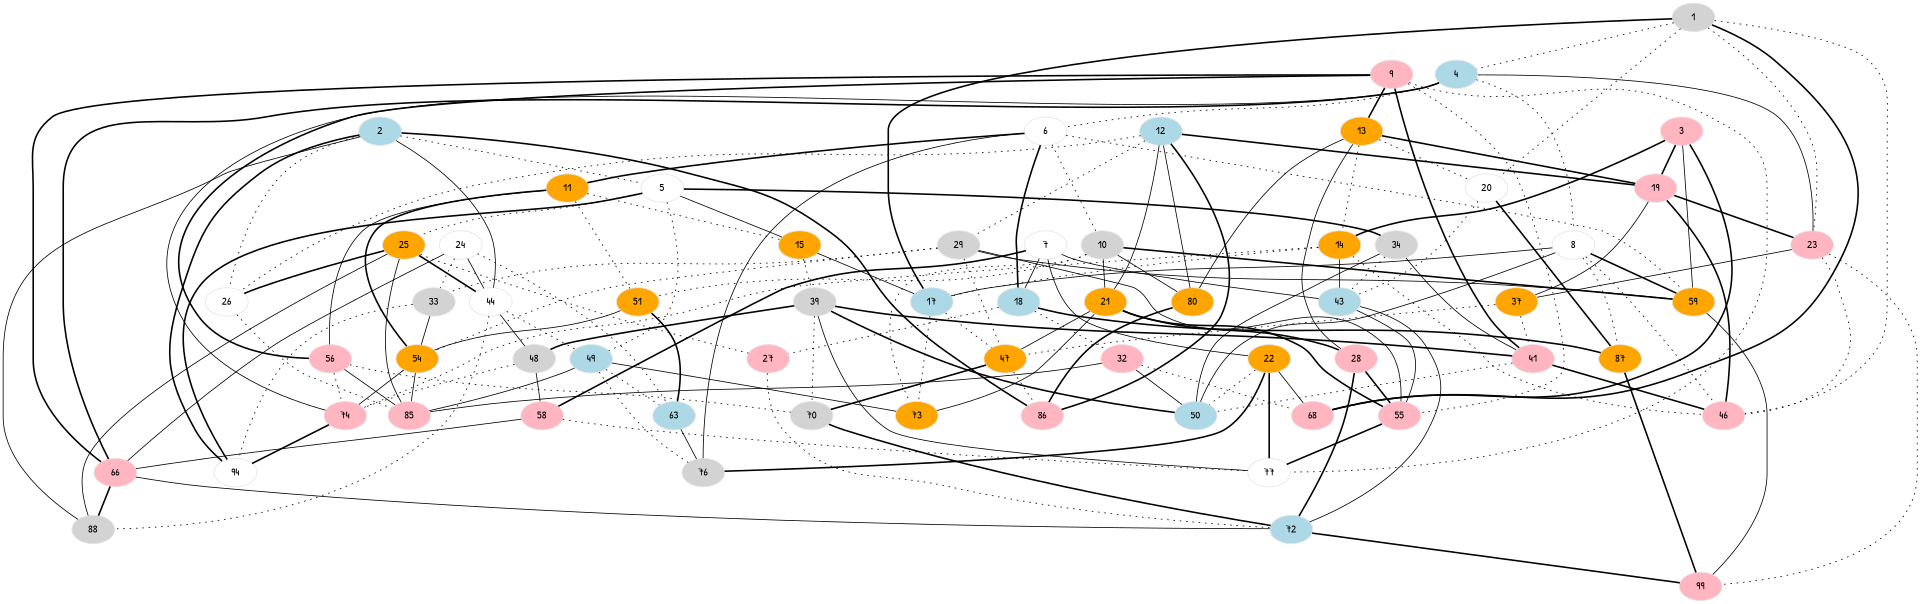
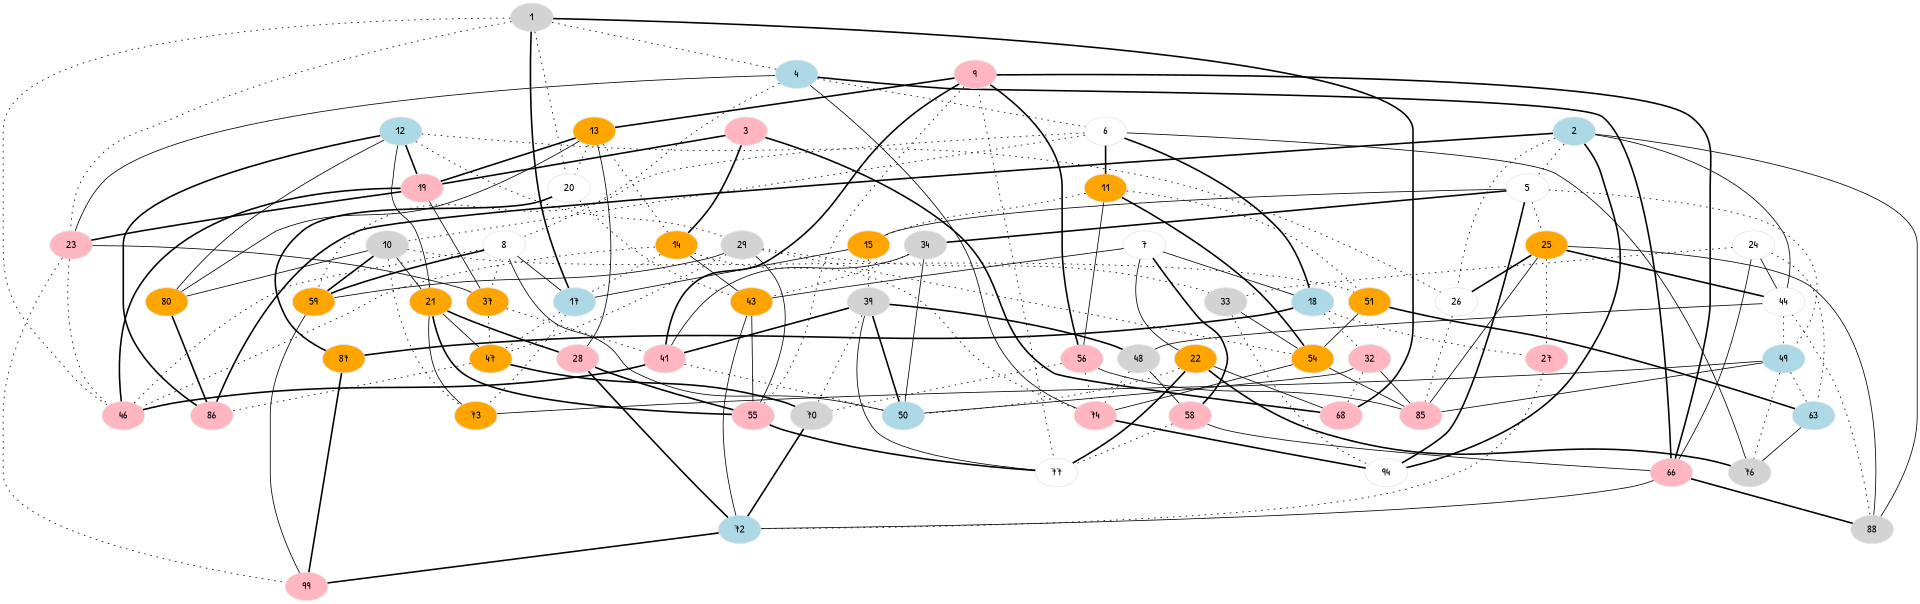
(1688, 217) -> none
(1606, 299) -> (496, 273)
(1340, 302) -> (752, 302)
